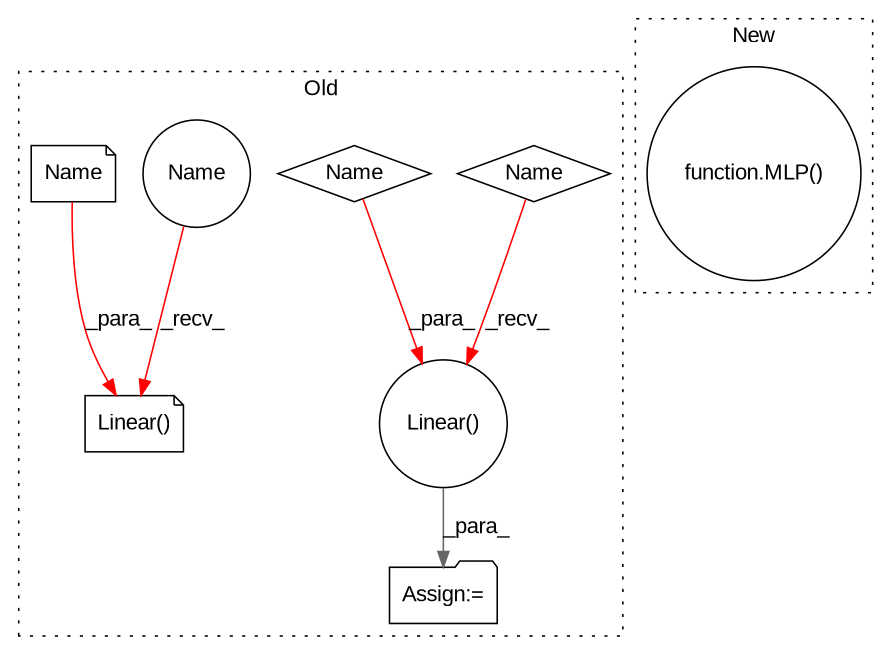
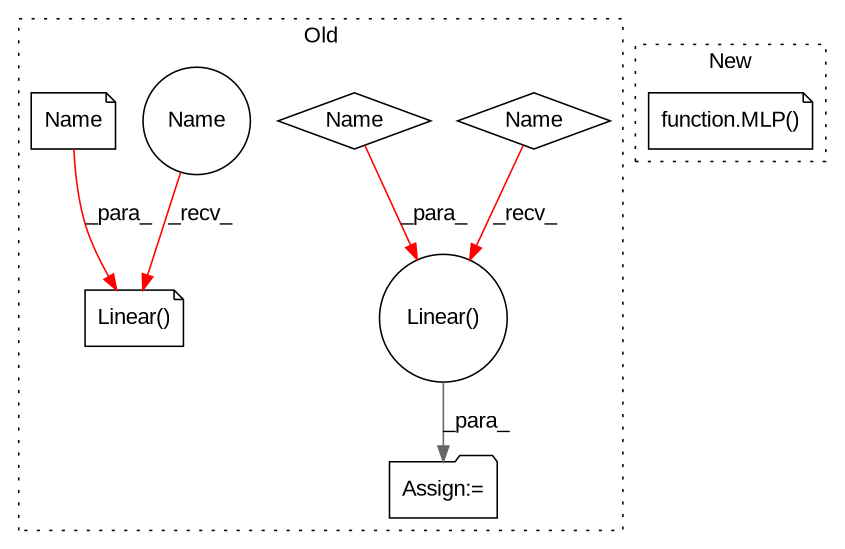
(754, 174) -> (731, 121)
